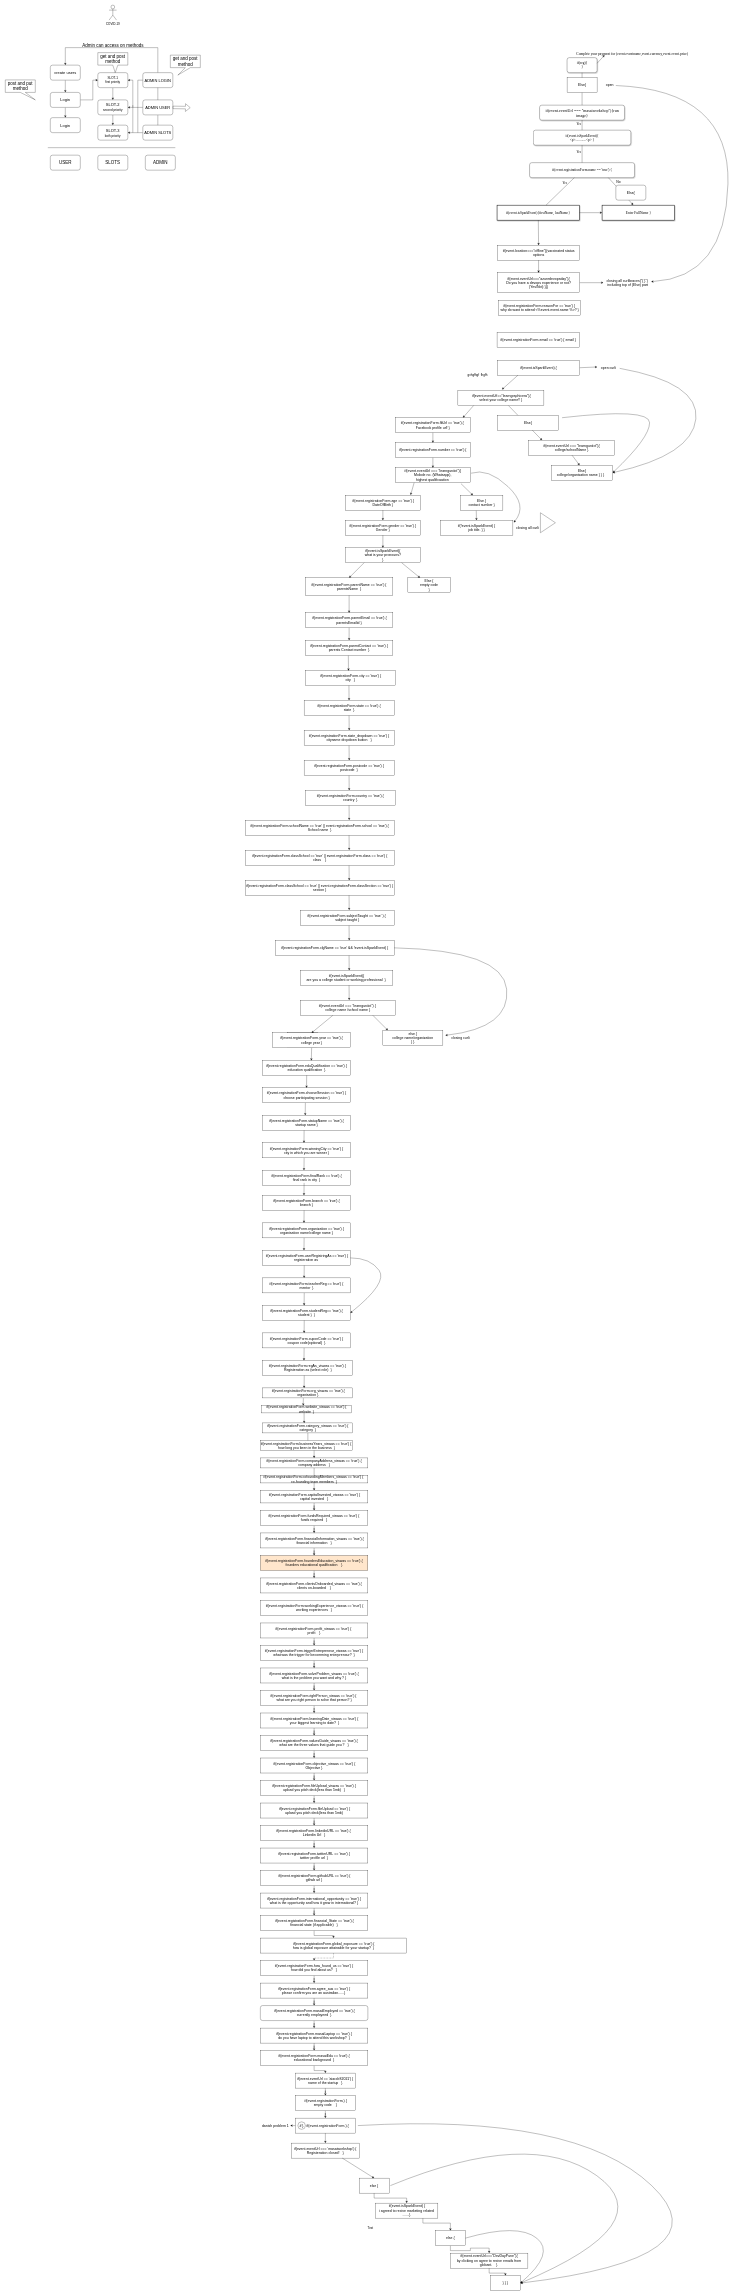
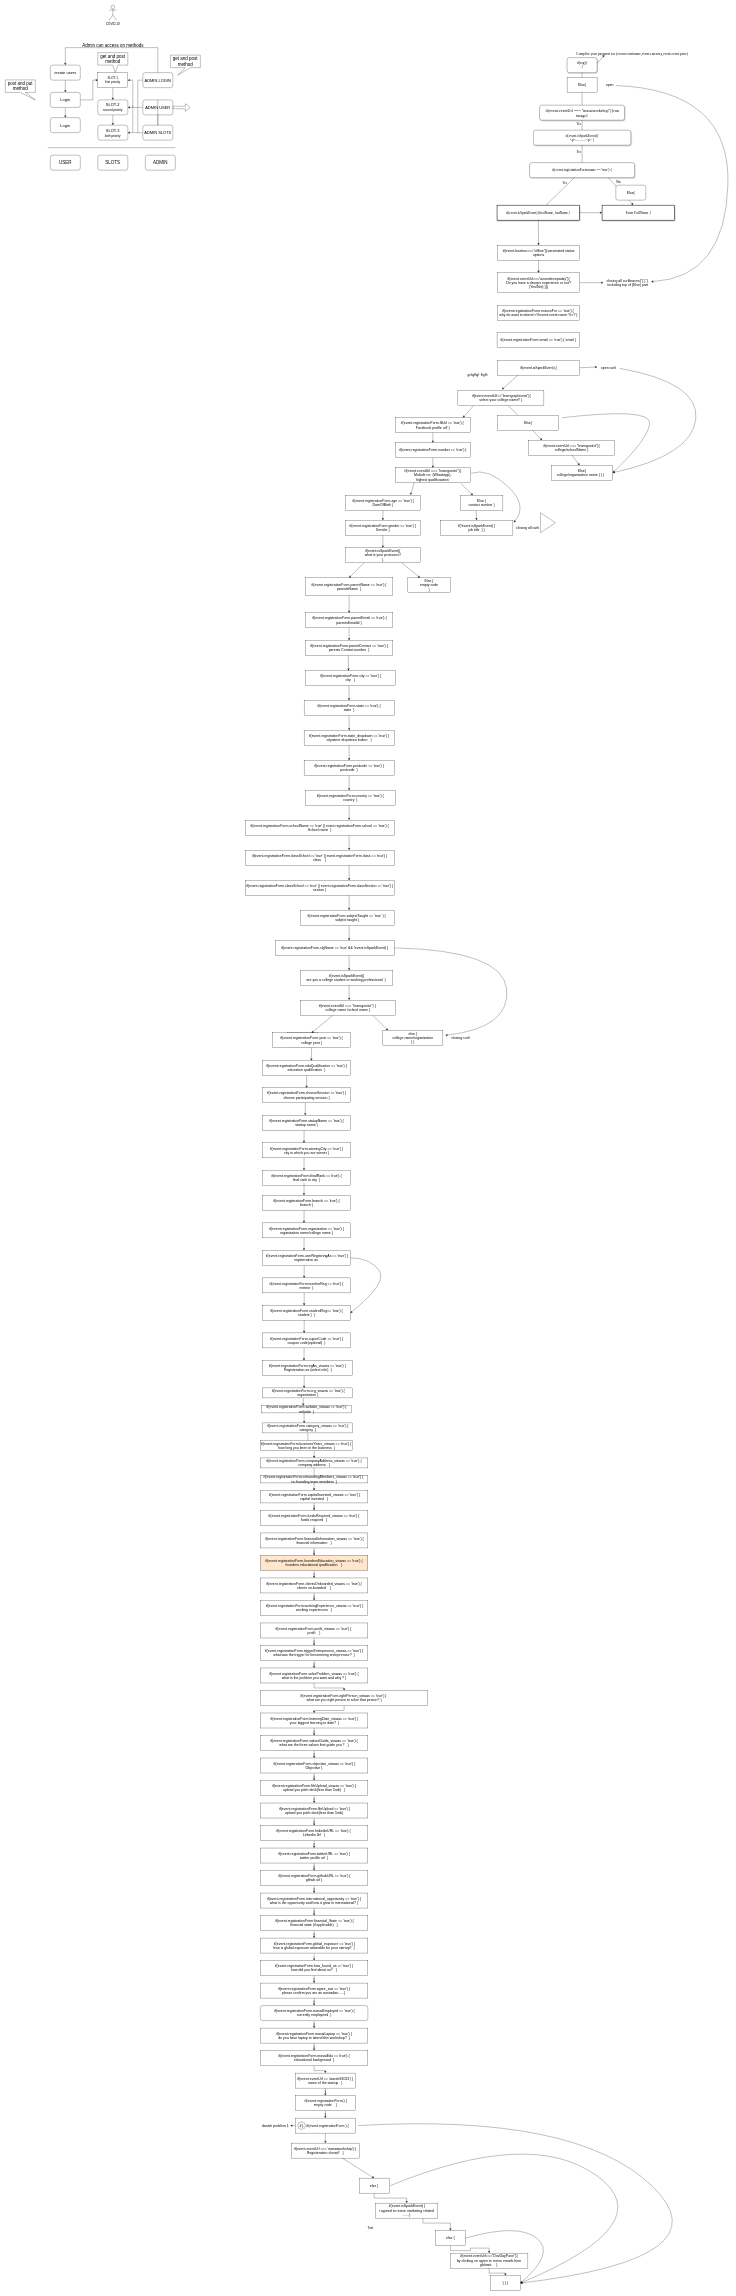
(113, 80) -> (113, 80)
(158, 94) -> (158, 107)
(539, 308) -> (538, 313)
none -> (314, 1598)
(314, 1698) -> (344, 1698)
(333, 1945) -> (314, 1945)
